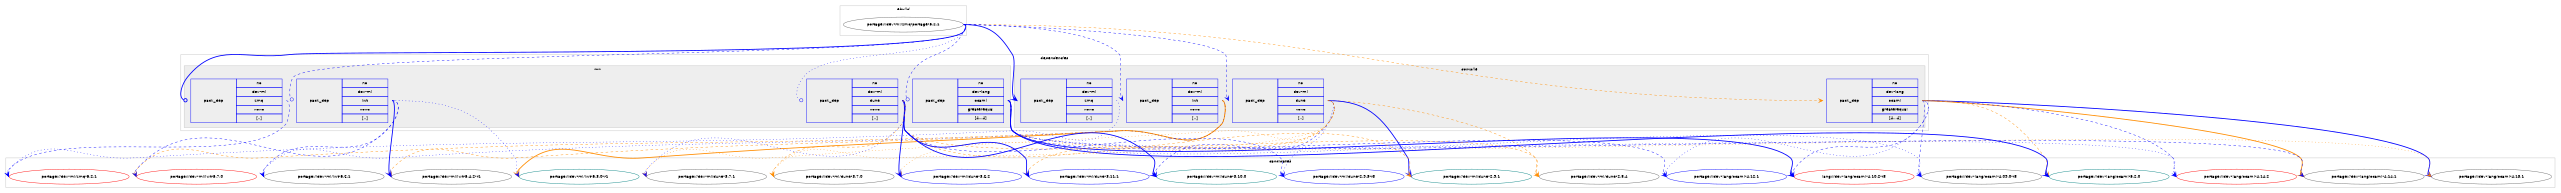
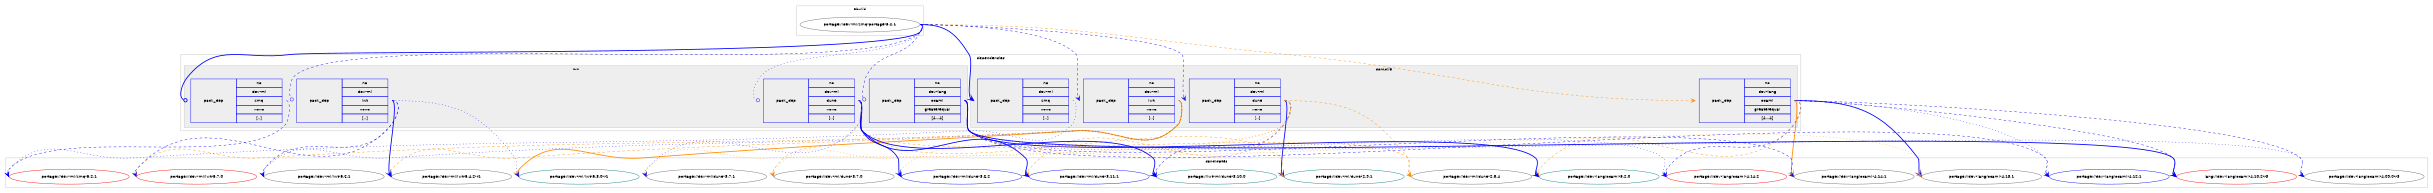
(1217, 177) -> (1217, 177)
(1344, 177) -> none
